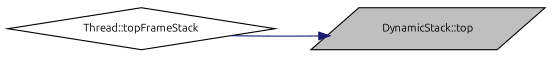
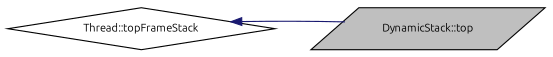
(275, 36) -> (294, 21)
